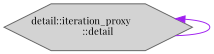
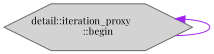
(98, 27) -> (98, 27)
